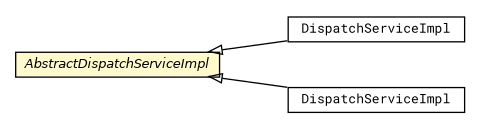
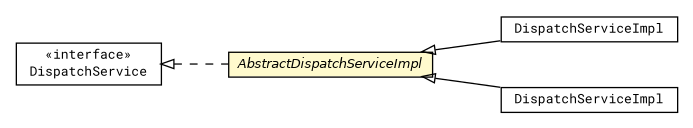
none -> (88, 64)
